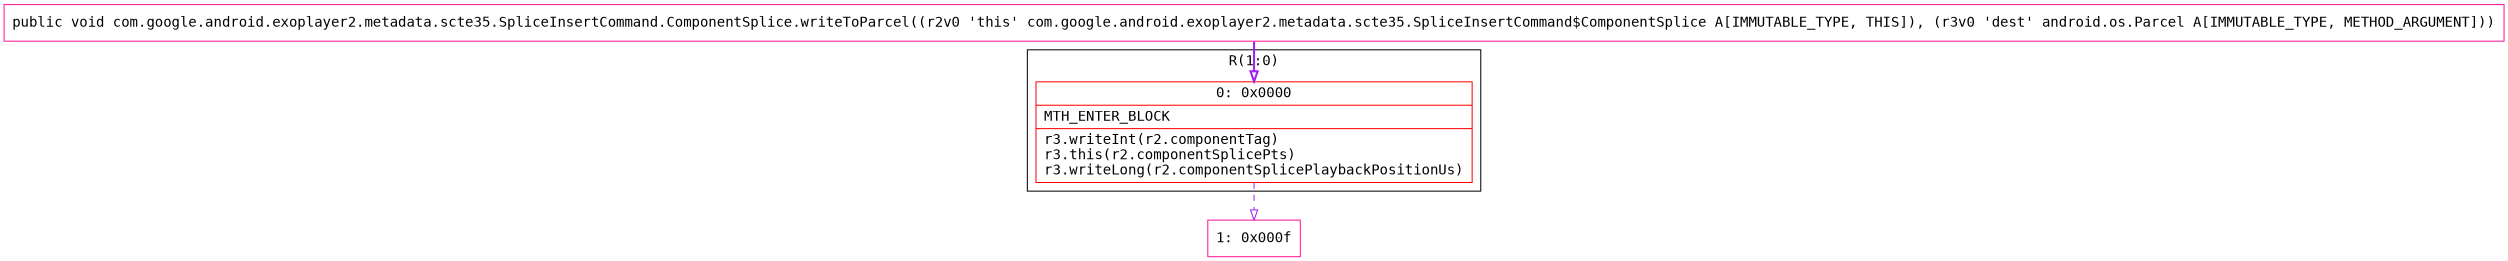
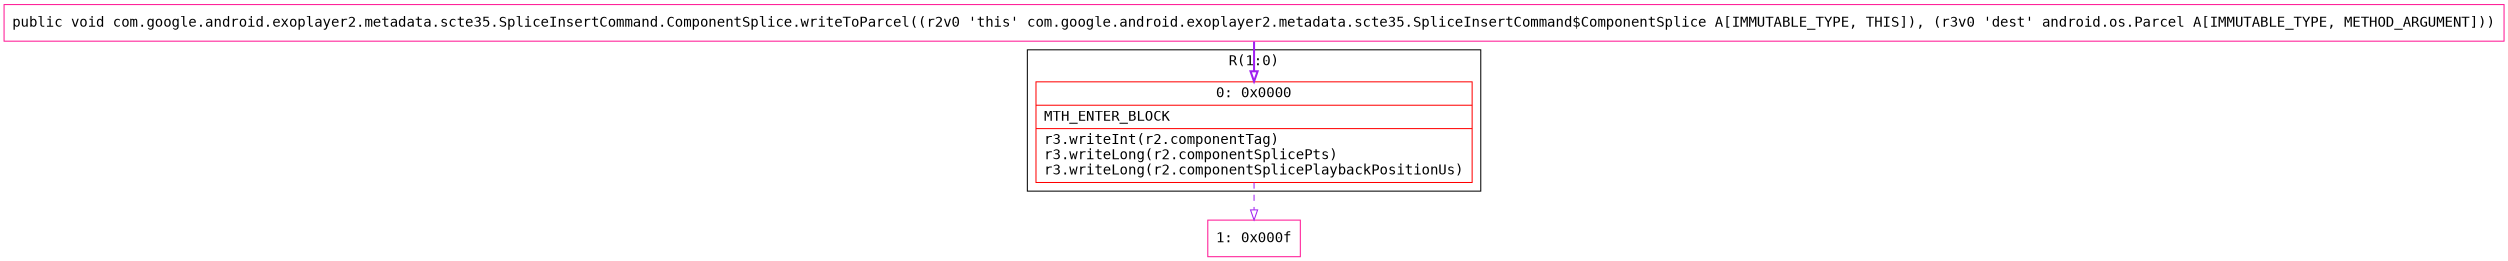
(1170, 155) -> (1191, 155)
